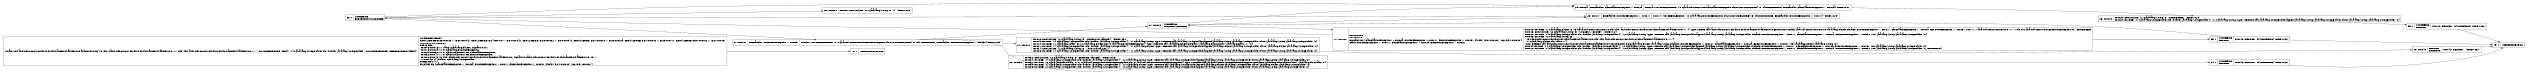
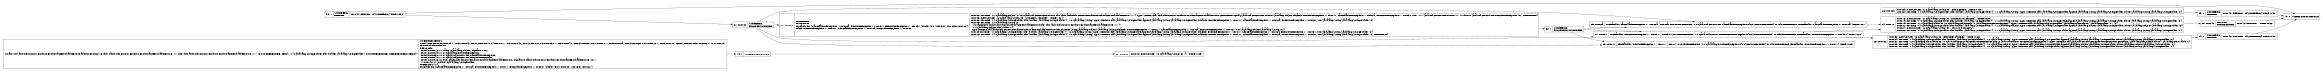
(2022, 10) -> (1873, 24)
(603, 14) -> (942, 54)
(1031, 33) -> (1174, 41)
(2150, 39) -> none
(2512, 45) -> (2306, 17)
(2435, 51) -> (2226, 24)
